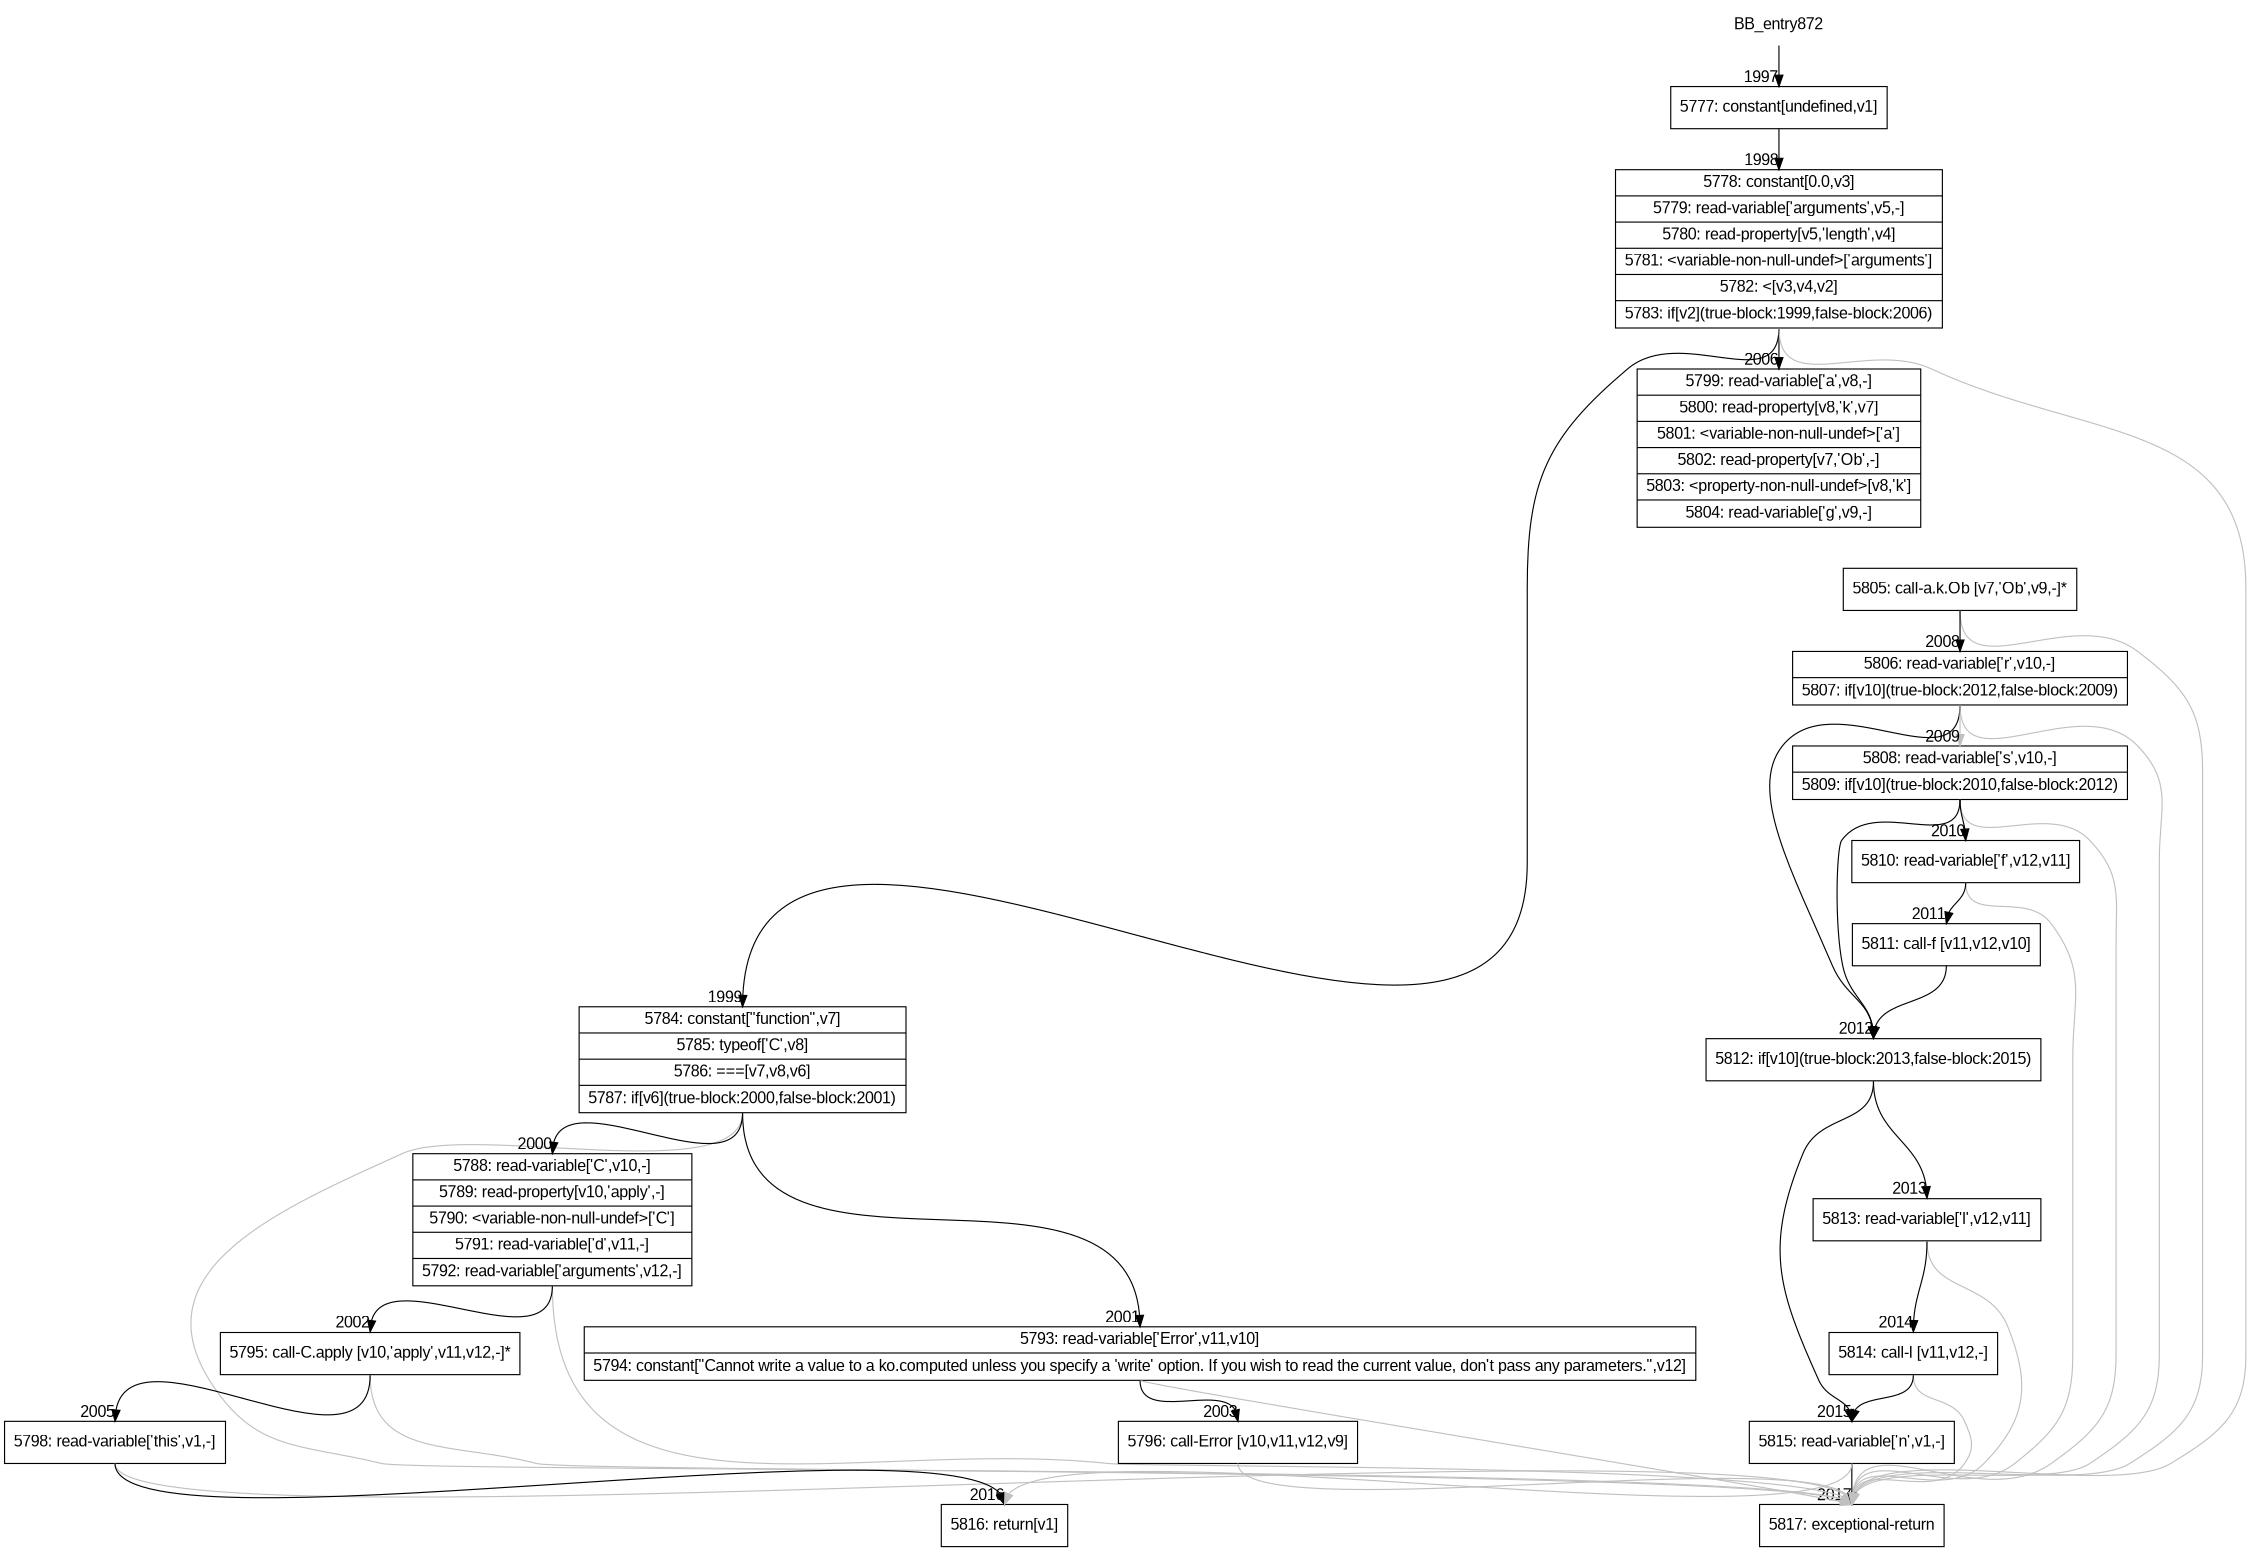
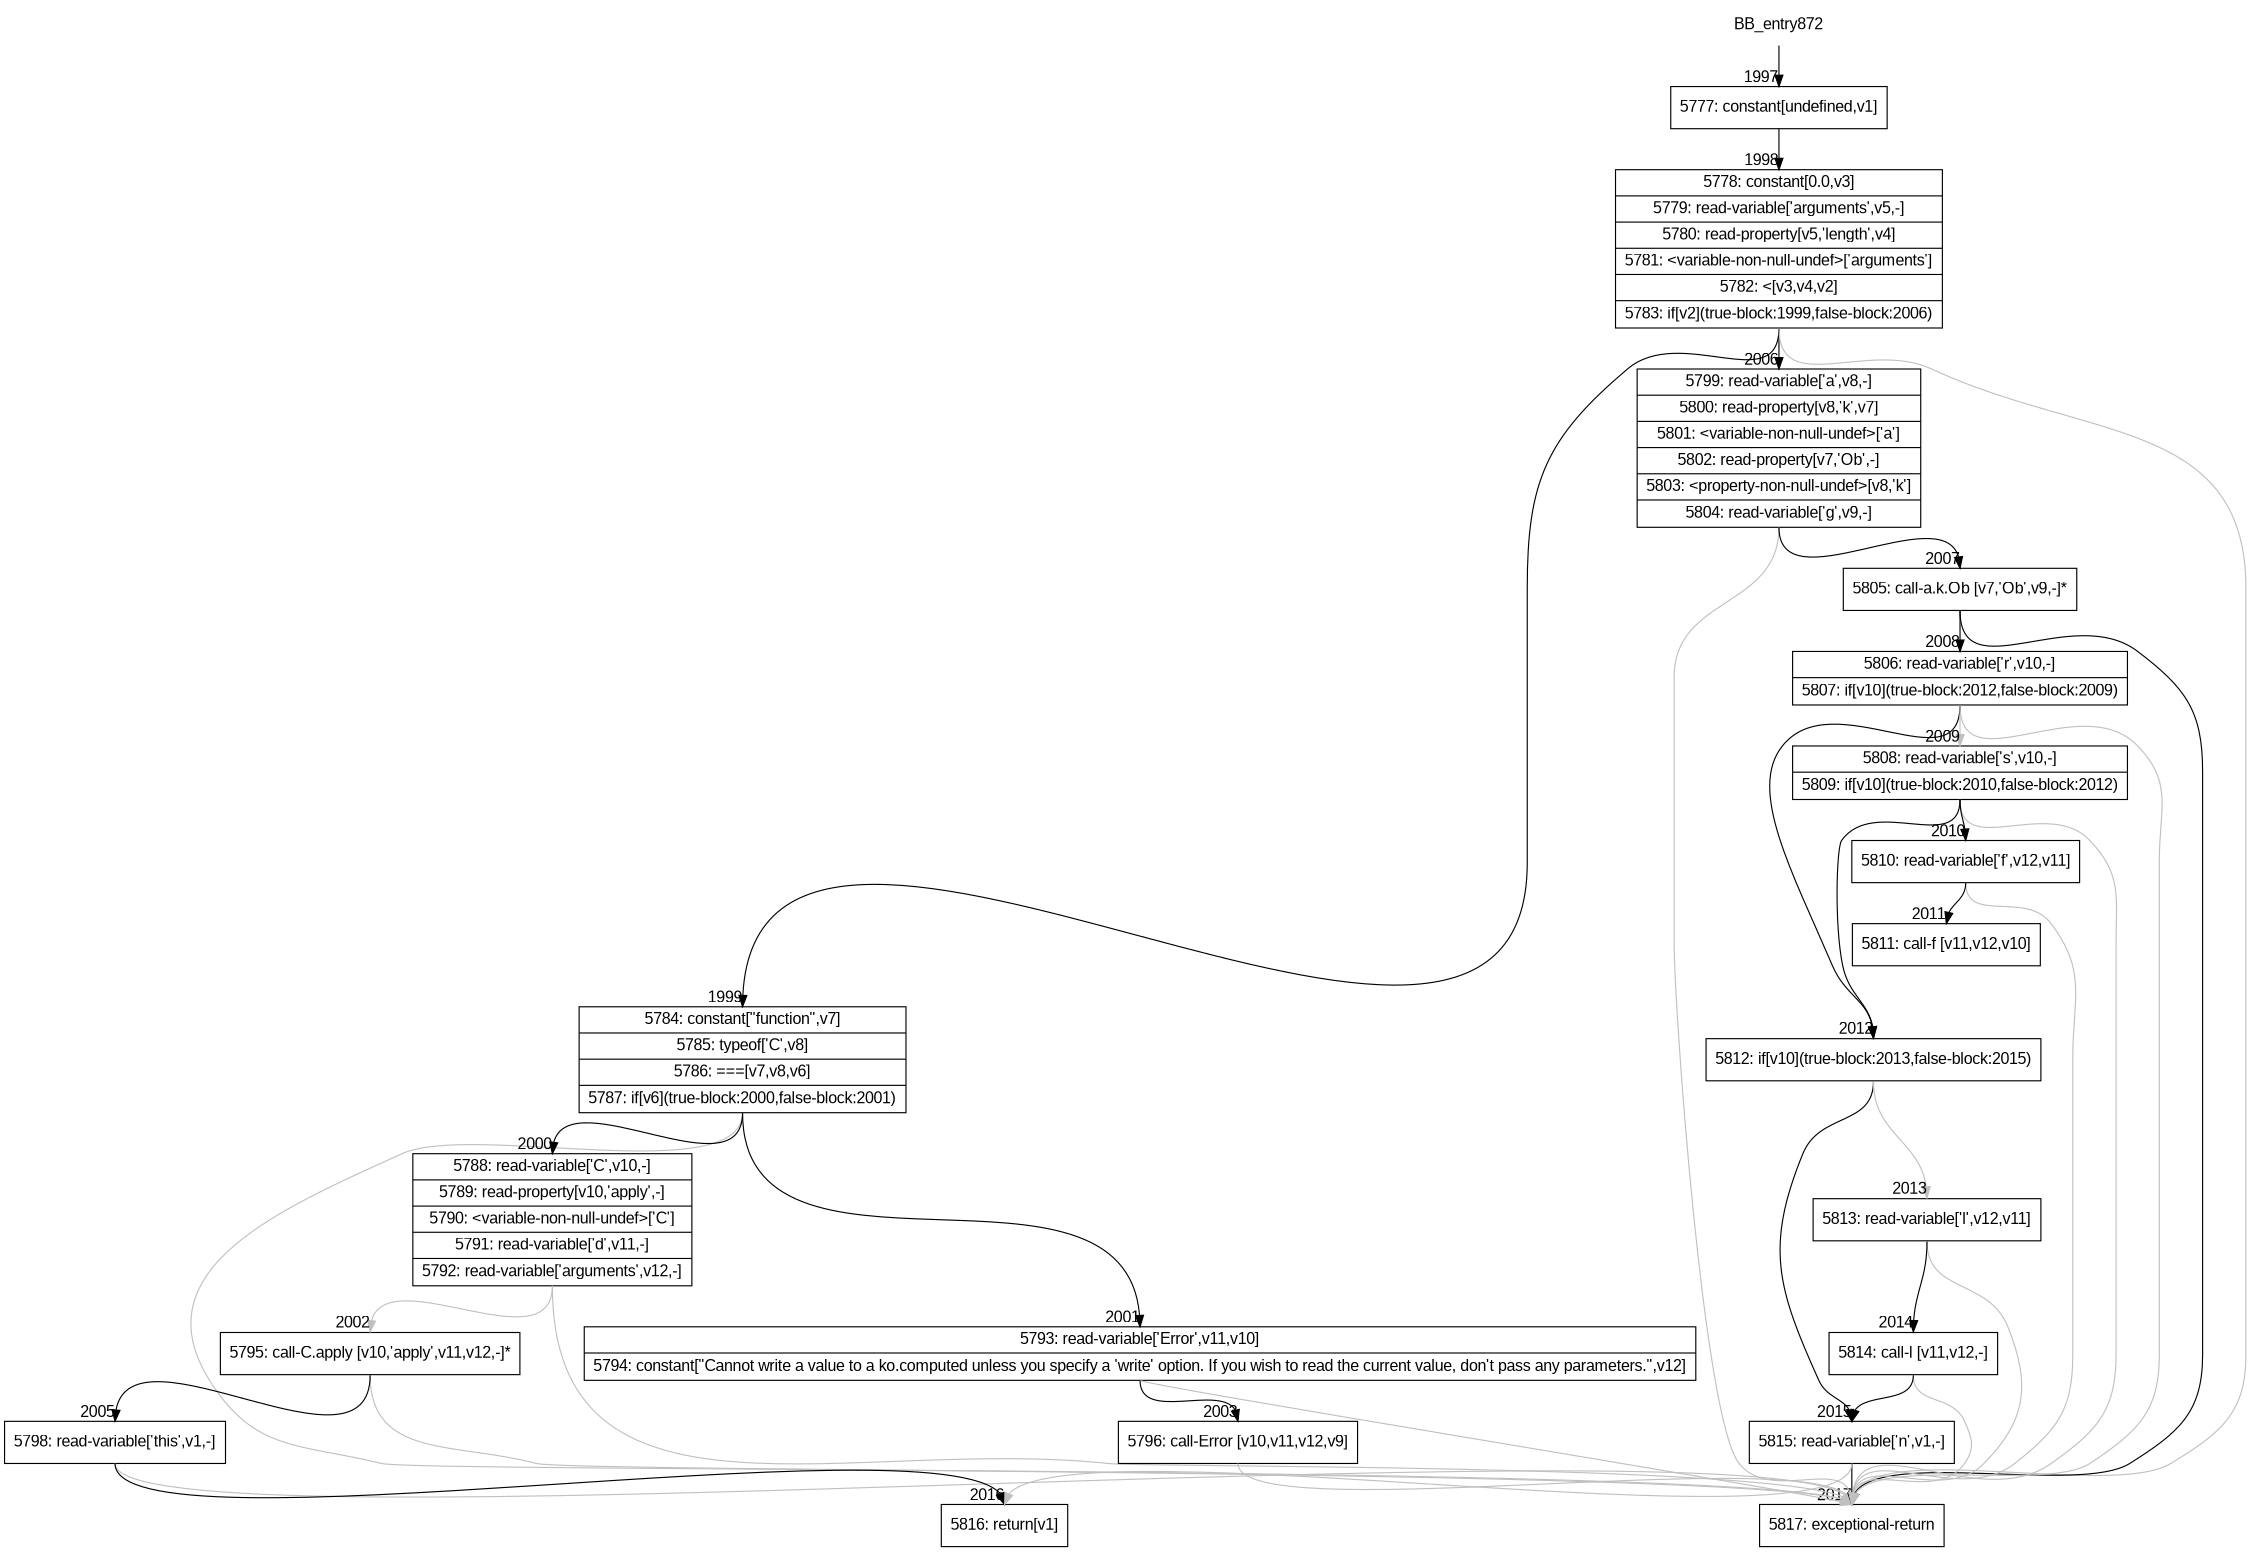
none -> (1864, 549)
(1915, 1000) -> none
none -> (1679, 1038)
(2203, 1099) -> (2203, 1099)
(1896, 1135) -> (1896, 1135)
(467, 1310) -> (467, 1310)
